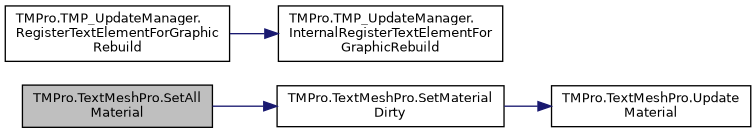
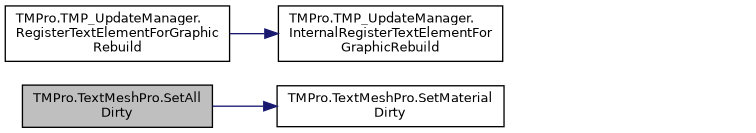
(117, 106) -> (117, 106)
(651, 106) -> none
